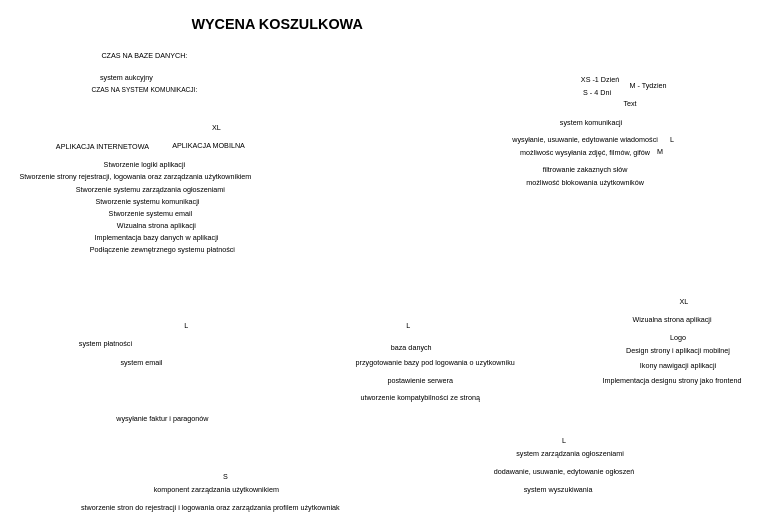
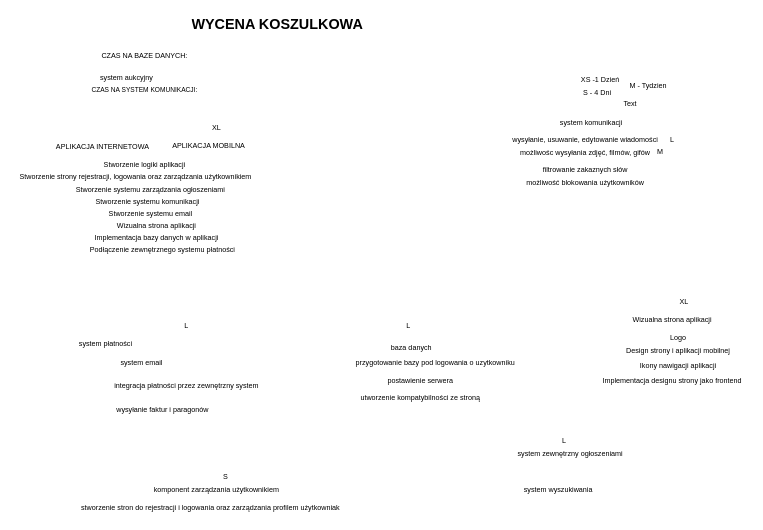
none -> (186, 386)
(162, 419) -> (162, 410)
(571, 455) -> (571, 455)
(564, 473) -> none
